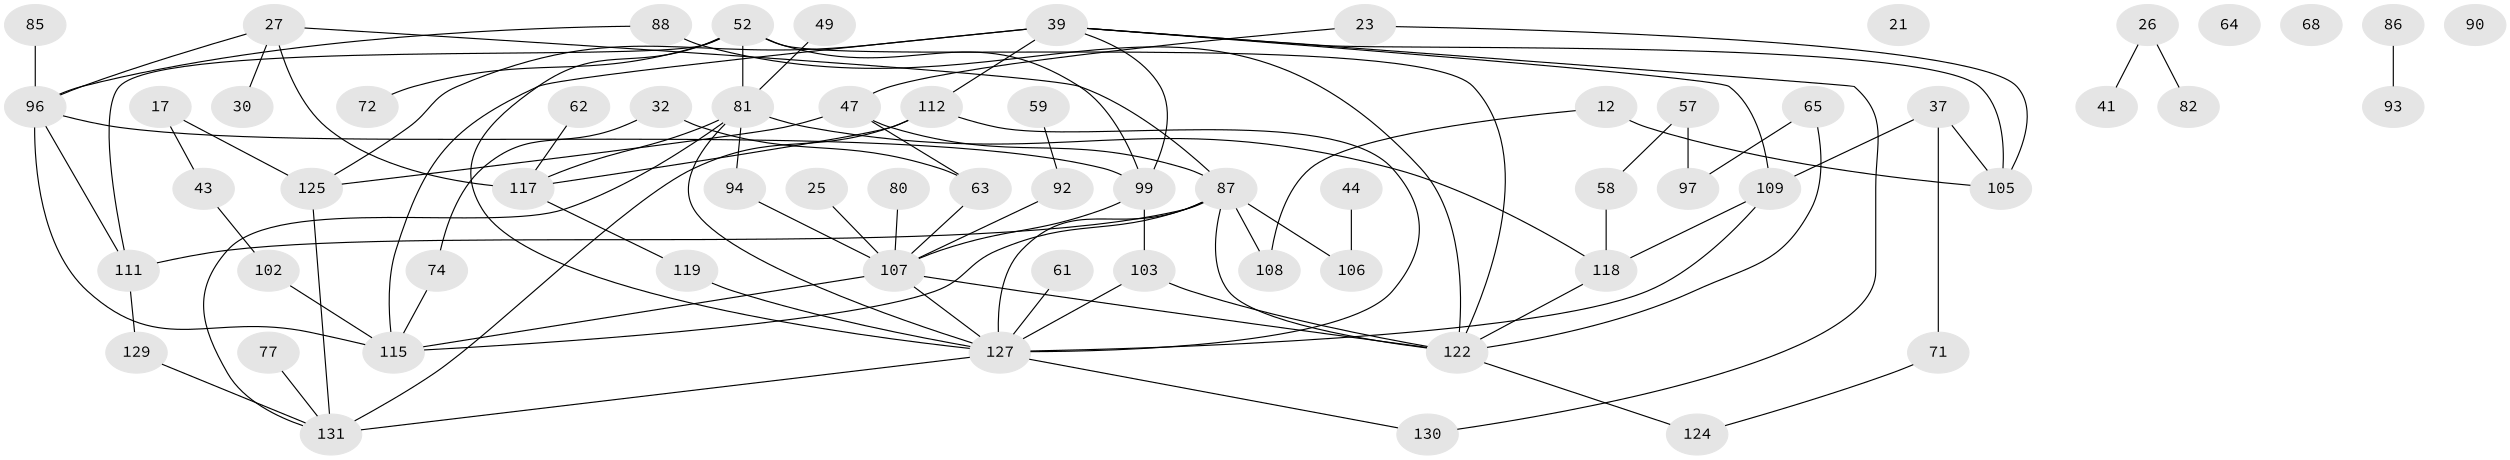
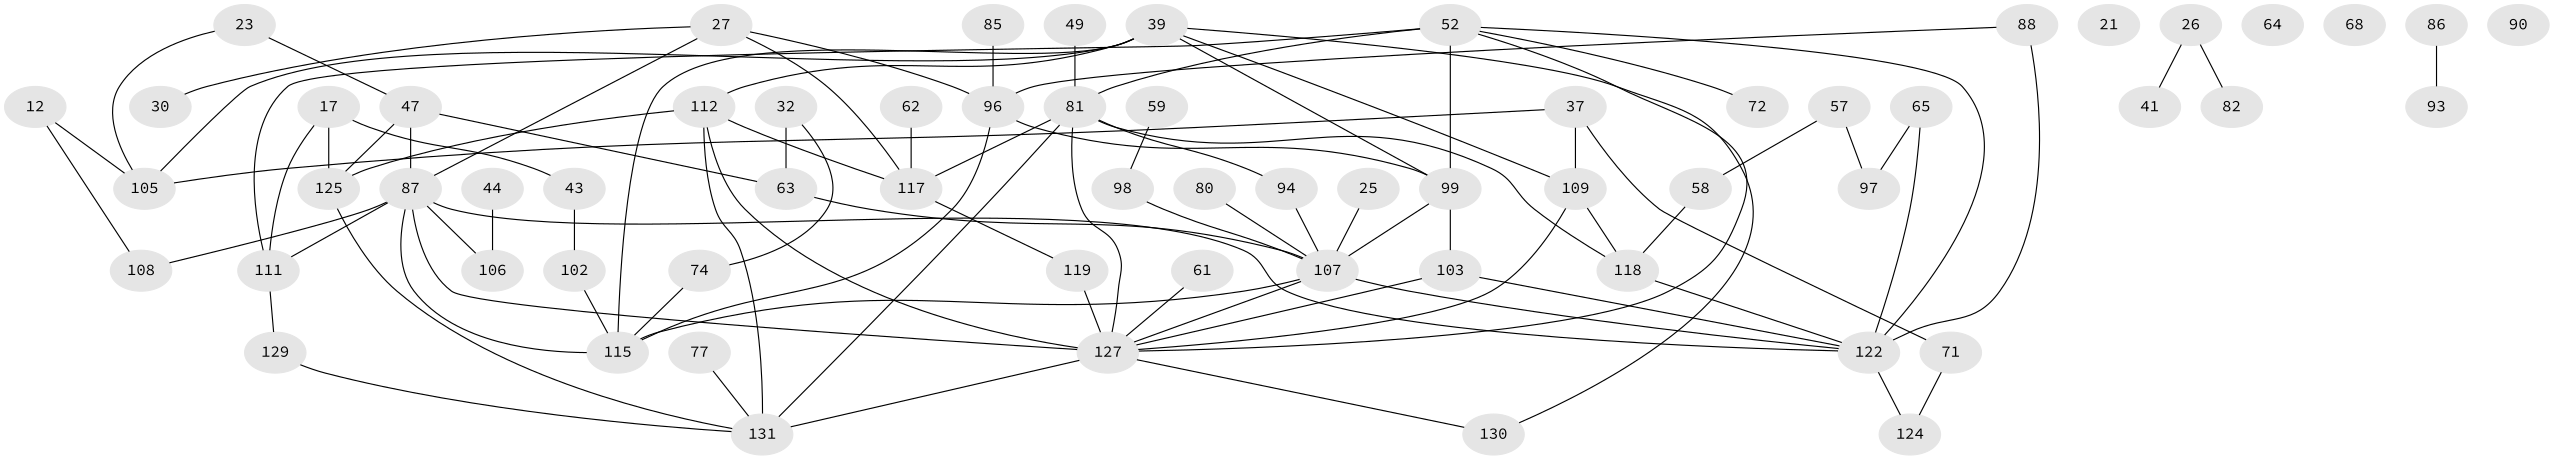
(537, 60) -> (487, 139)
(82, 189) -> (282, 184)
(1062, 189) -> (1123, 189)
